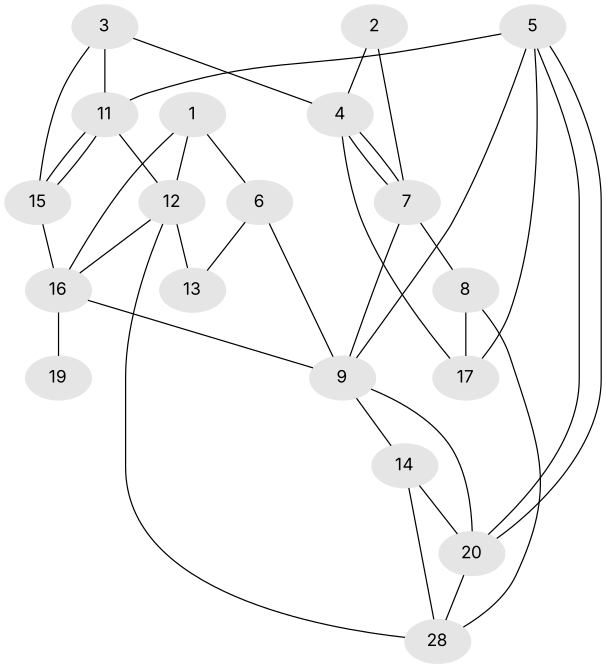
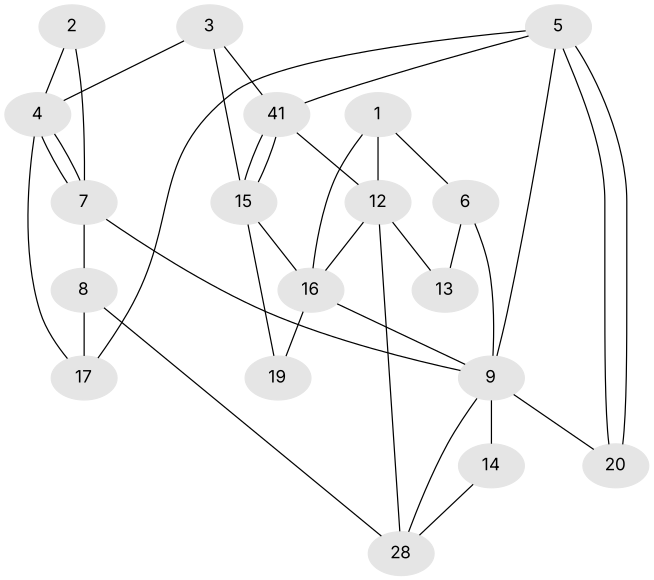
(105, 115) -> (277, 115)
none -> (261, 290)
(438, 510) -> none
(455, 598) -> (438, 463)
